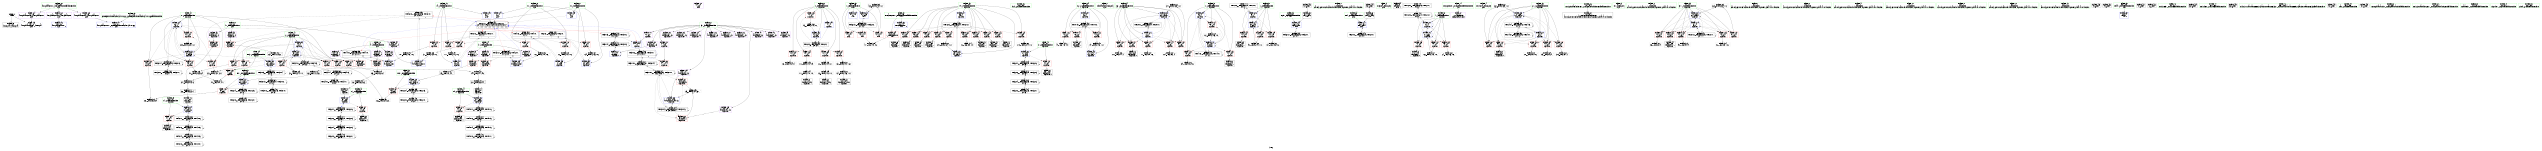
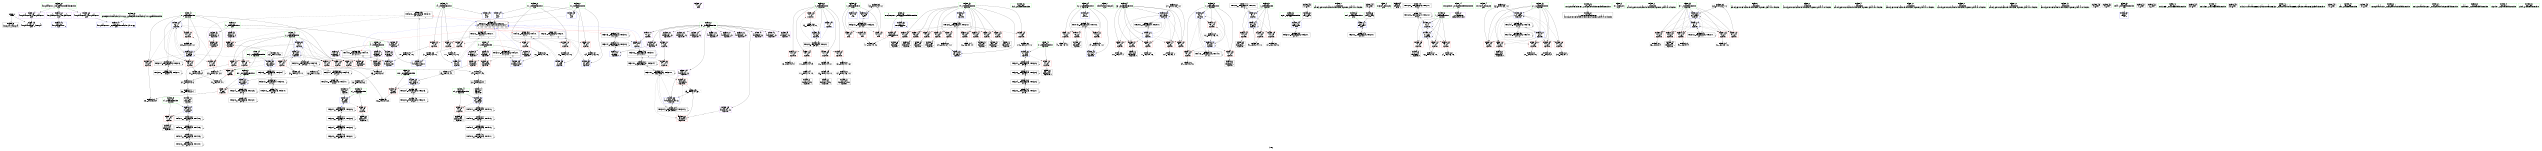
(1085, 17) -> (1085, 17)
(256, 56) -> (256, 56)
